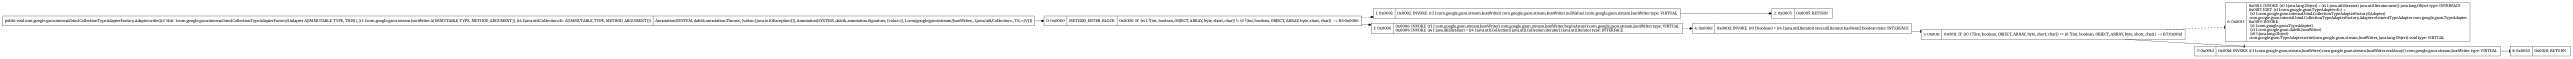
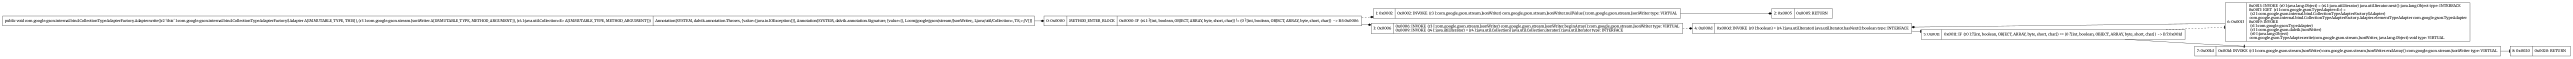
none -> (2070, 25)
